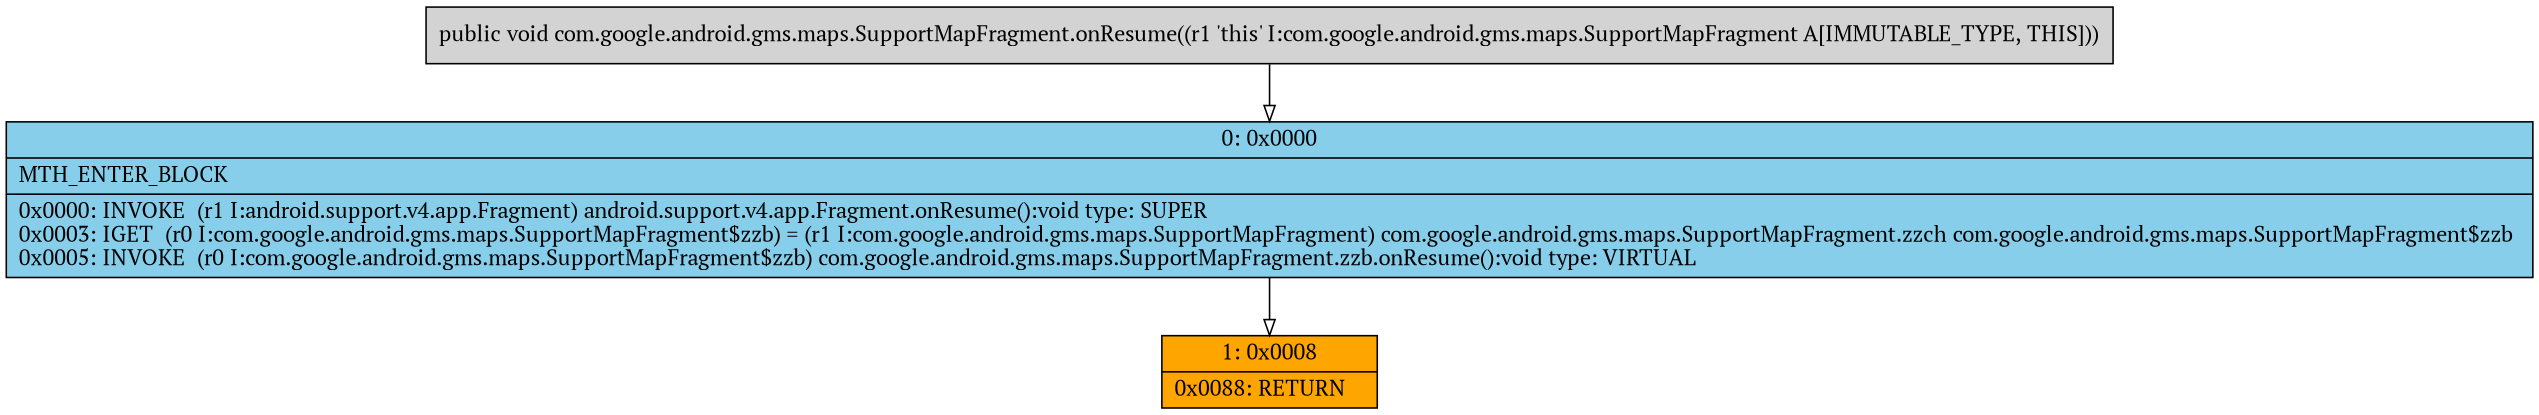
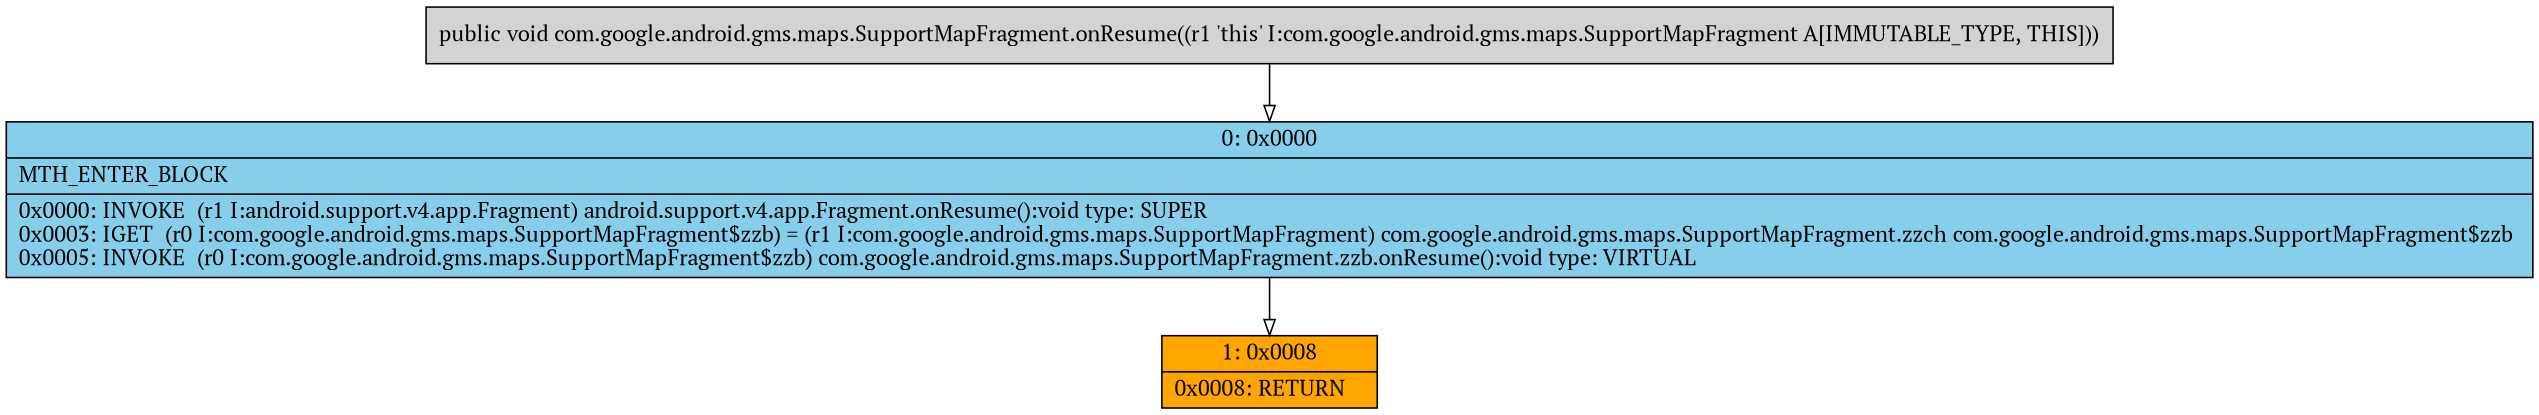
(1270, 389) -> (1270, 389)
